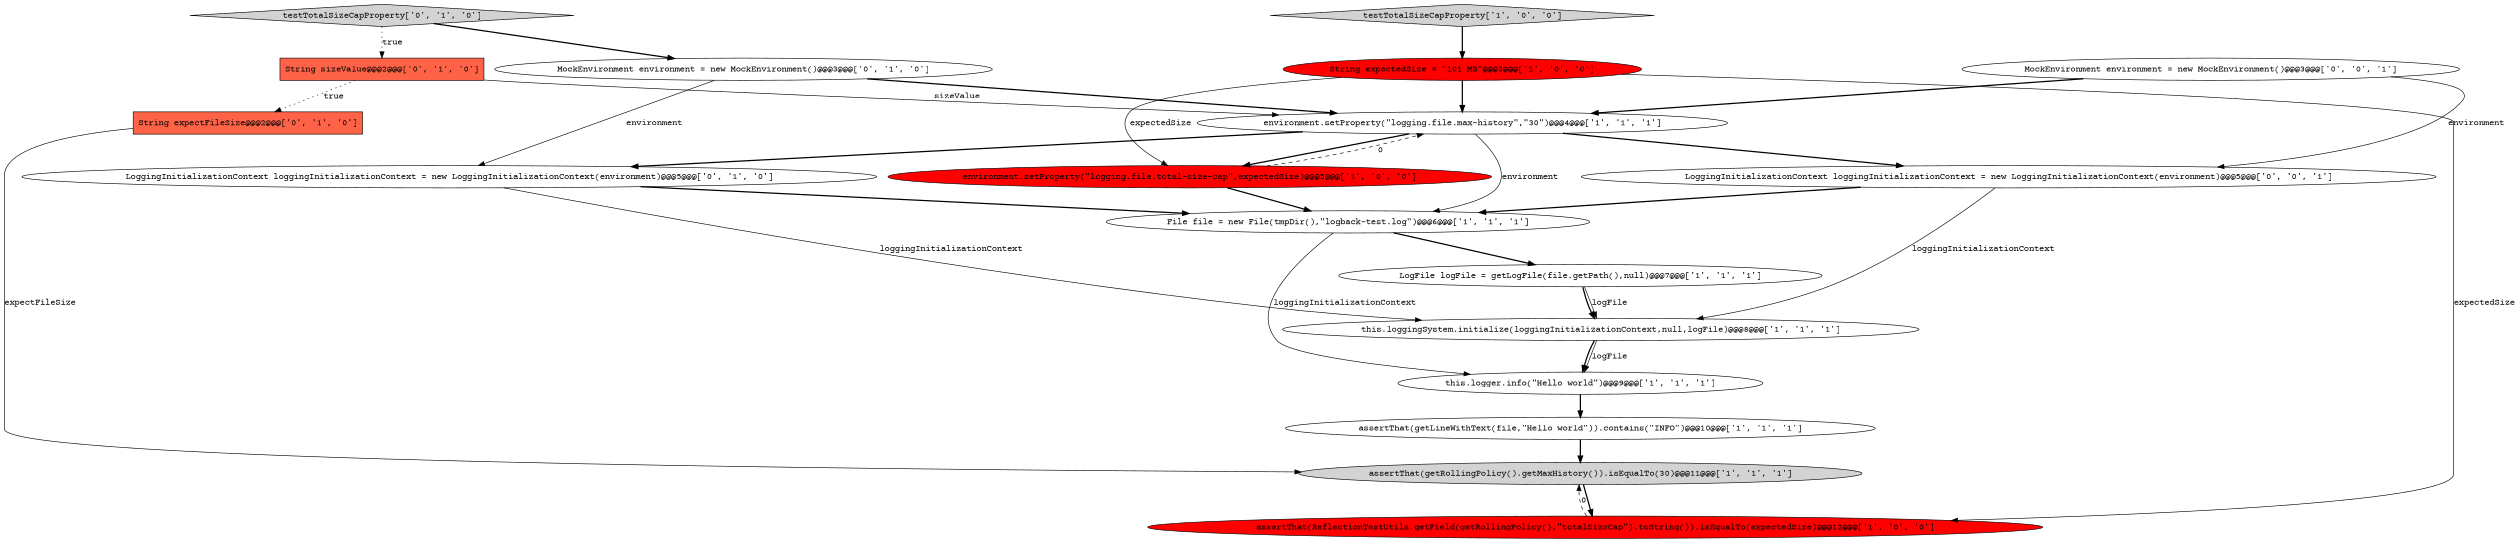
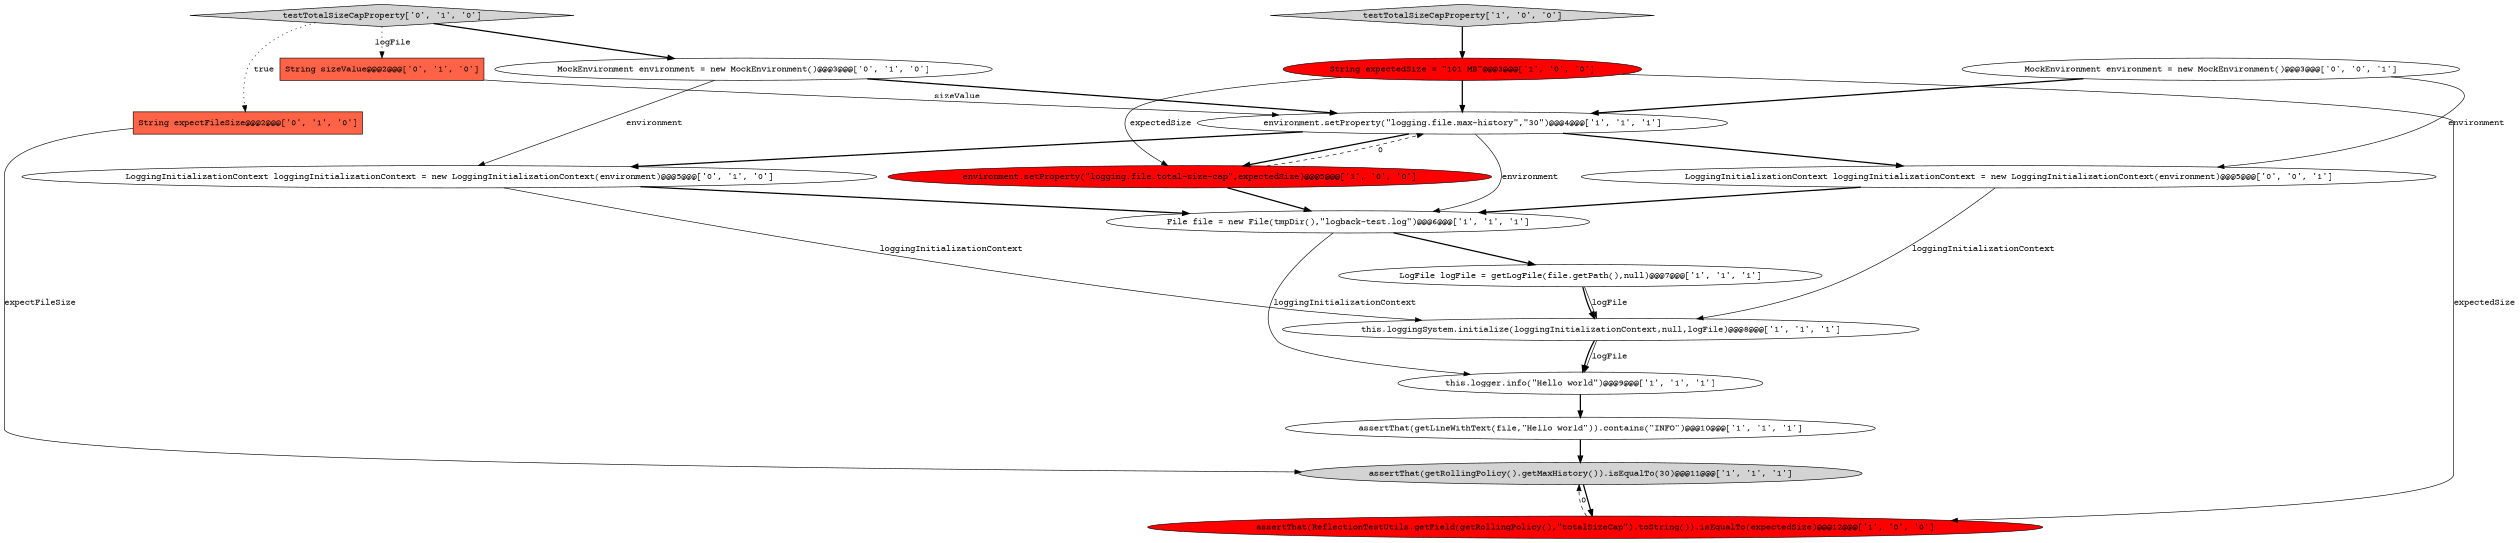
(392, 42) -> (392, 42)
(318, 95) -> (261, 50)
